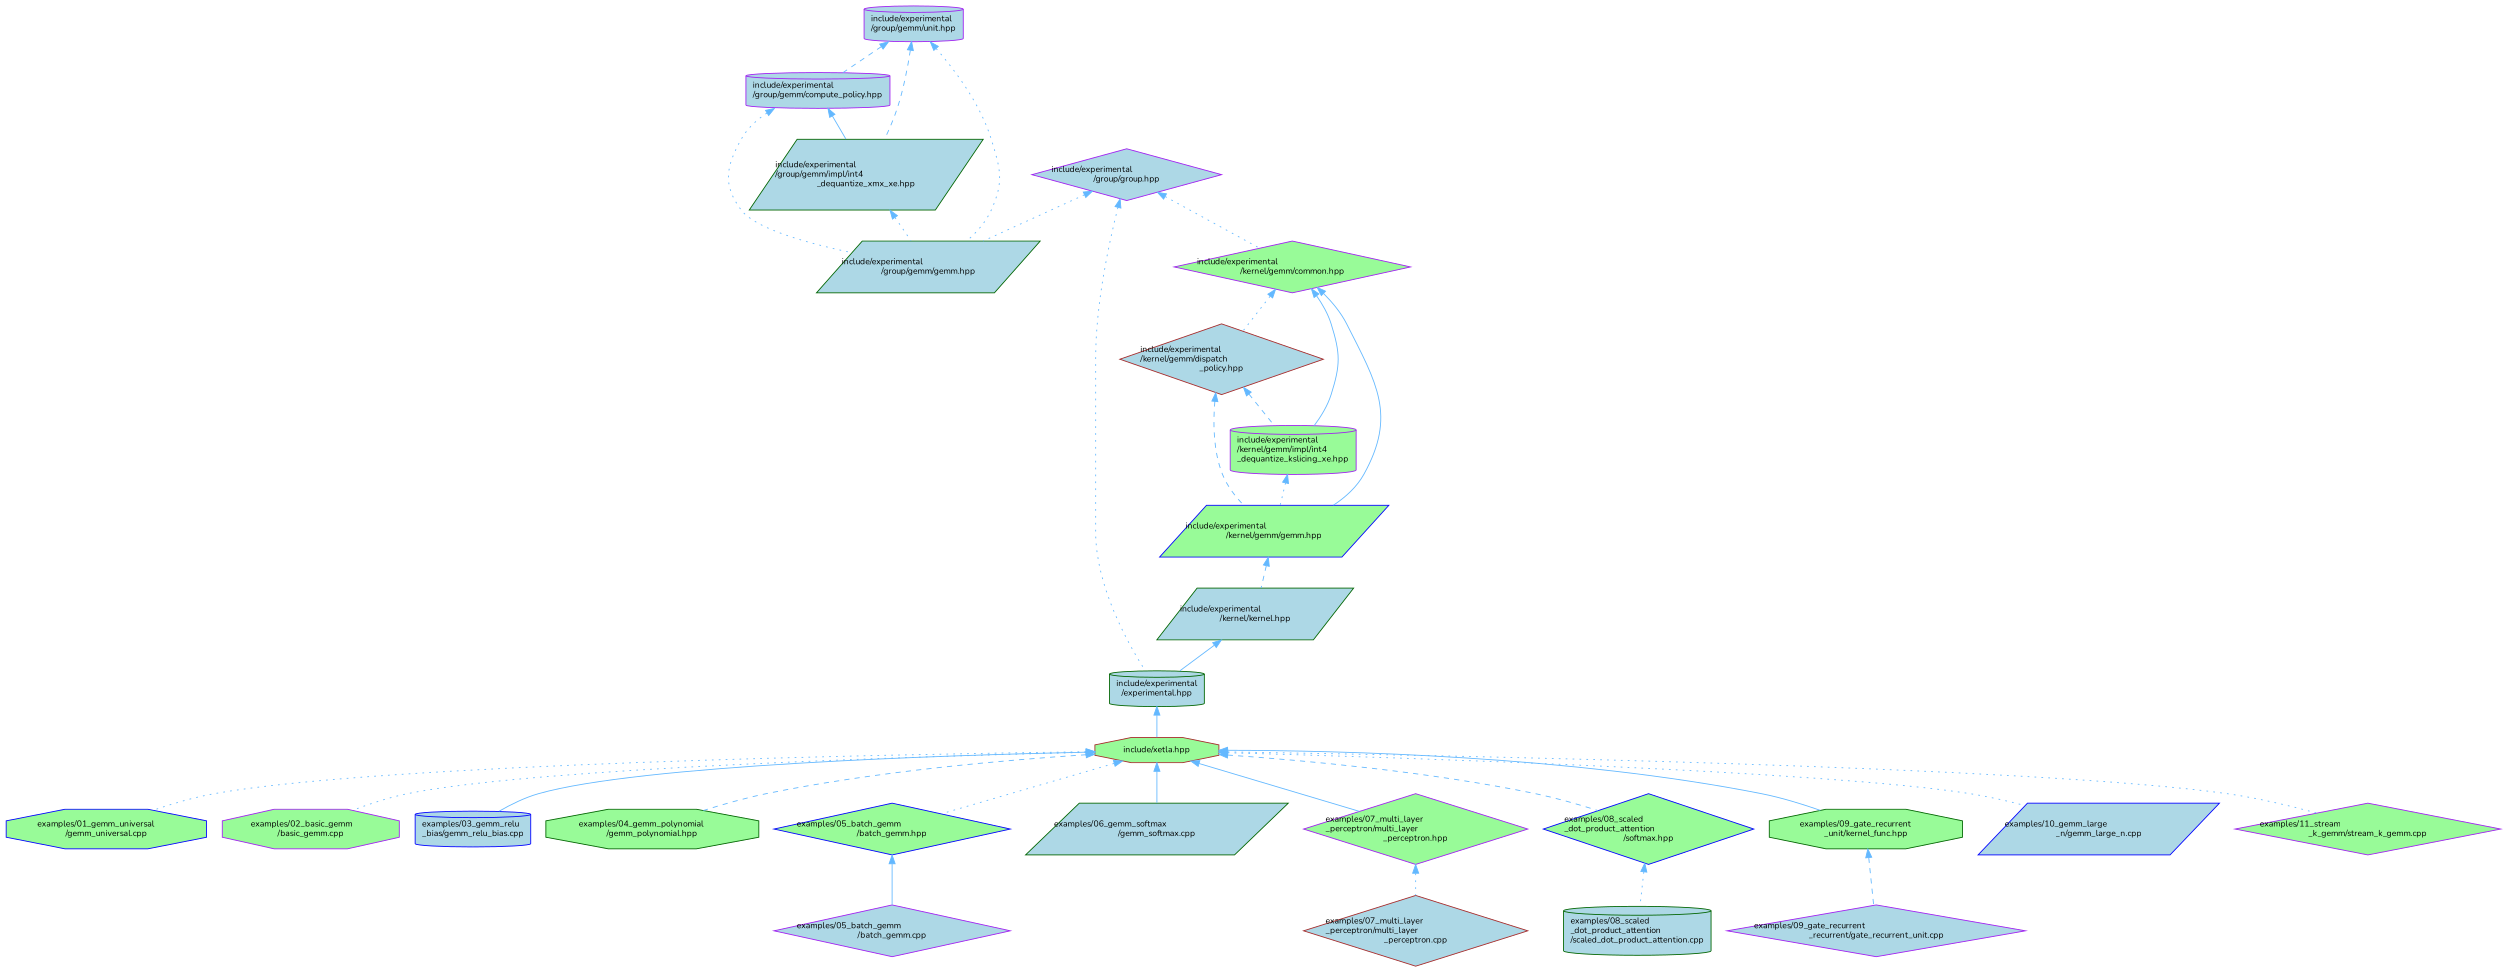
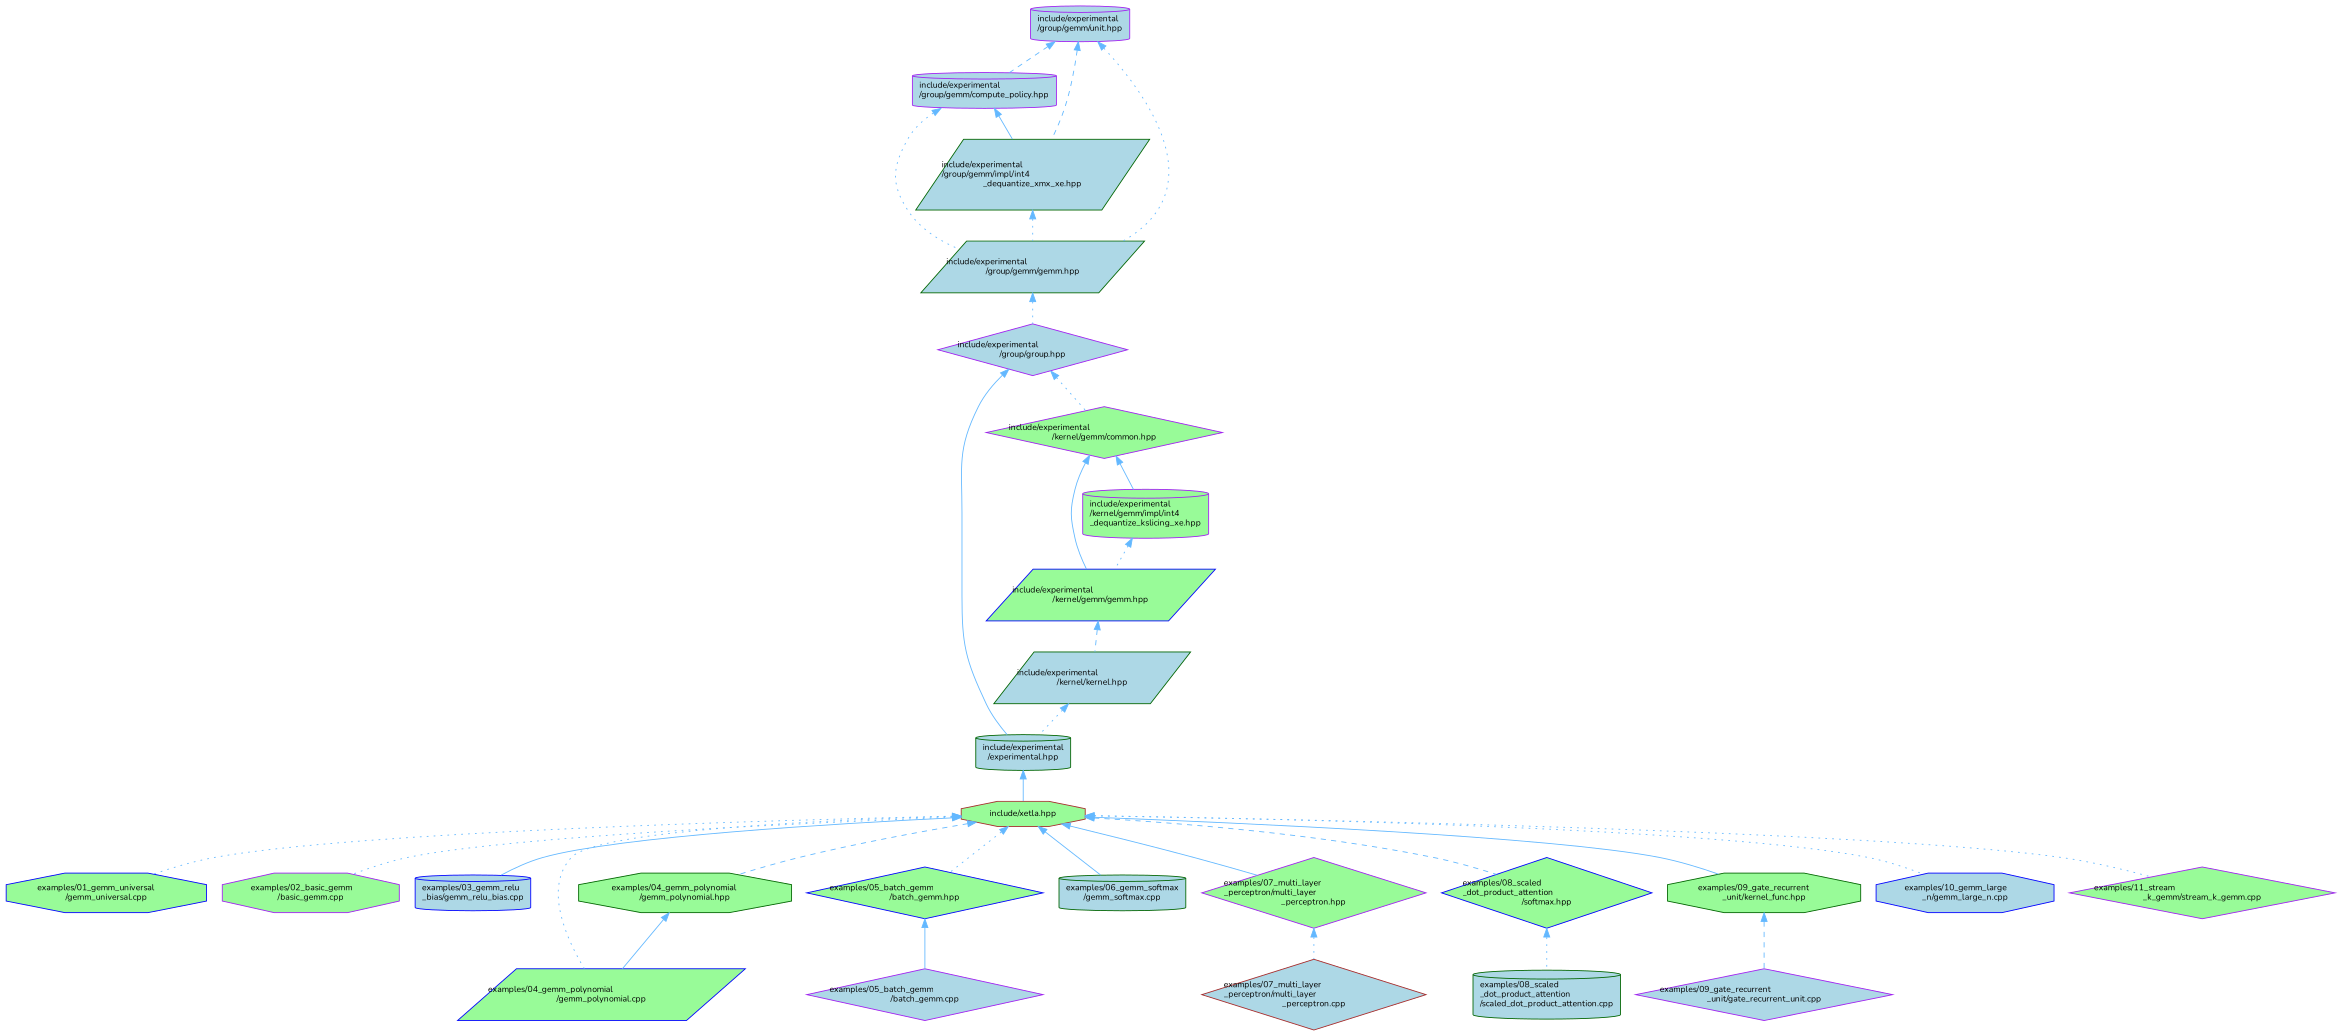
(1034, 218) -> (1033, 313)
(1222, 359) -> none
(1096, 443) -> (962, 555)
(1197, 658) -> (1051, 722)
(1157, 829) -> (1122, 893)
(2099, 829) -> (1965, 893)
(1876, 931) -> (1764, 995)
none -> (601, 995)
